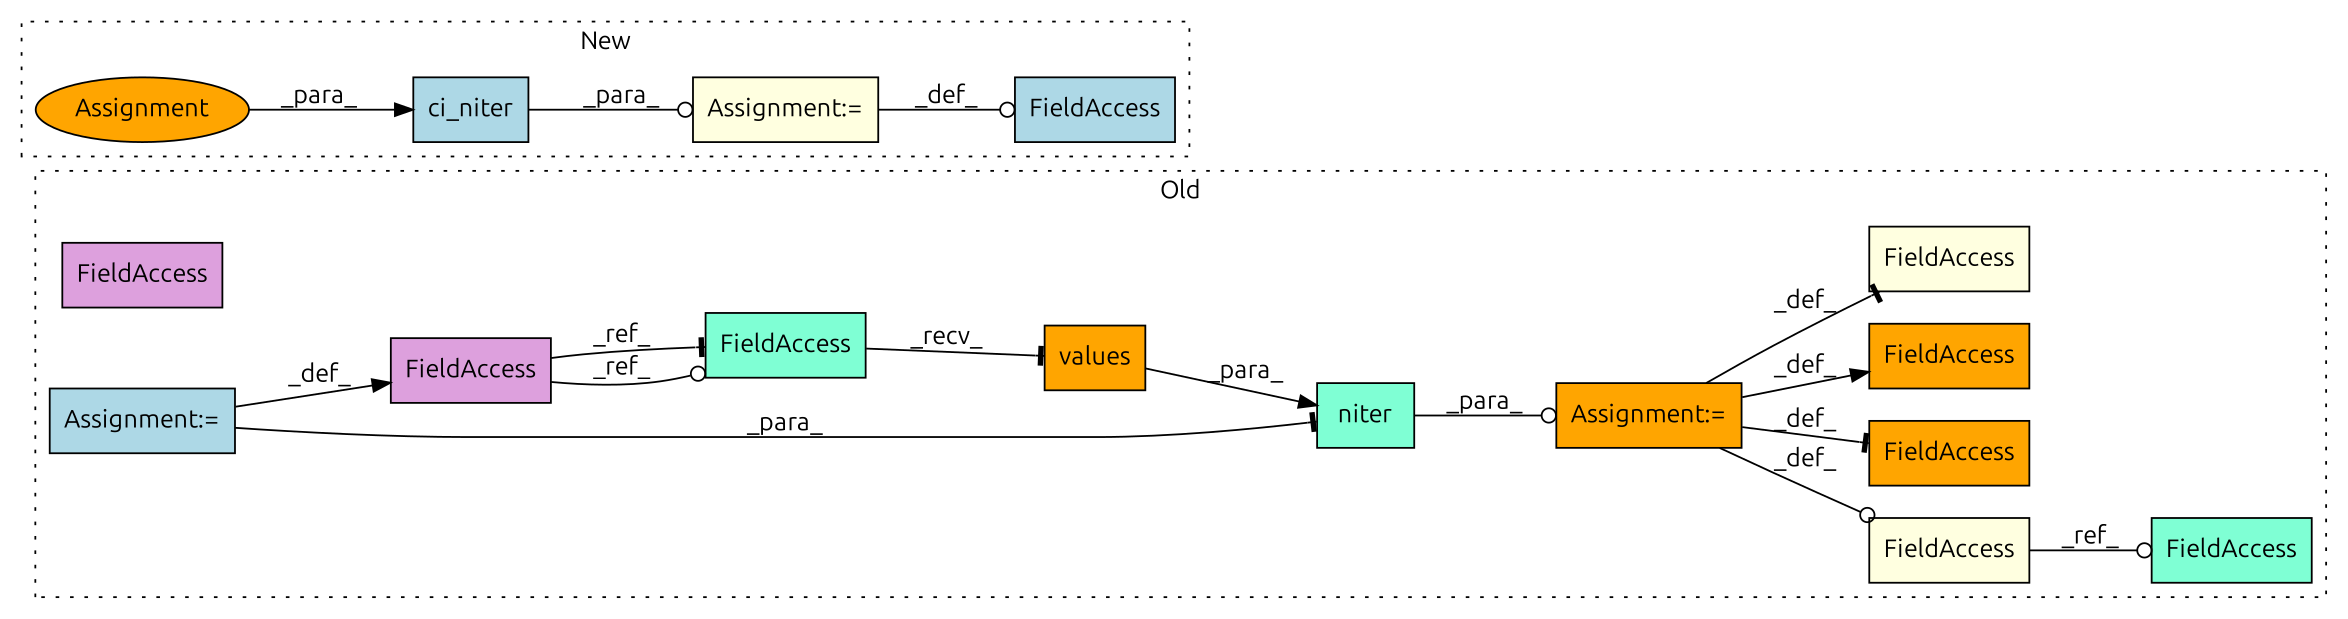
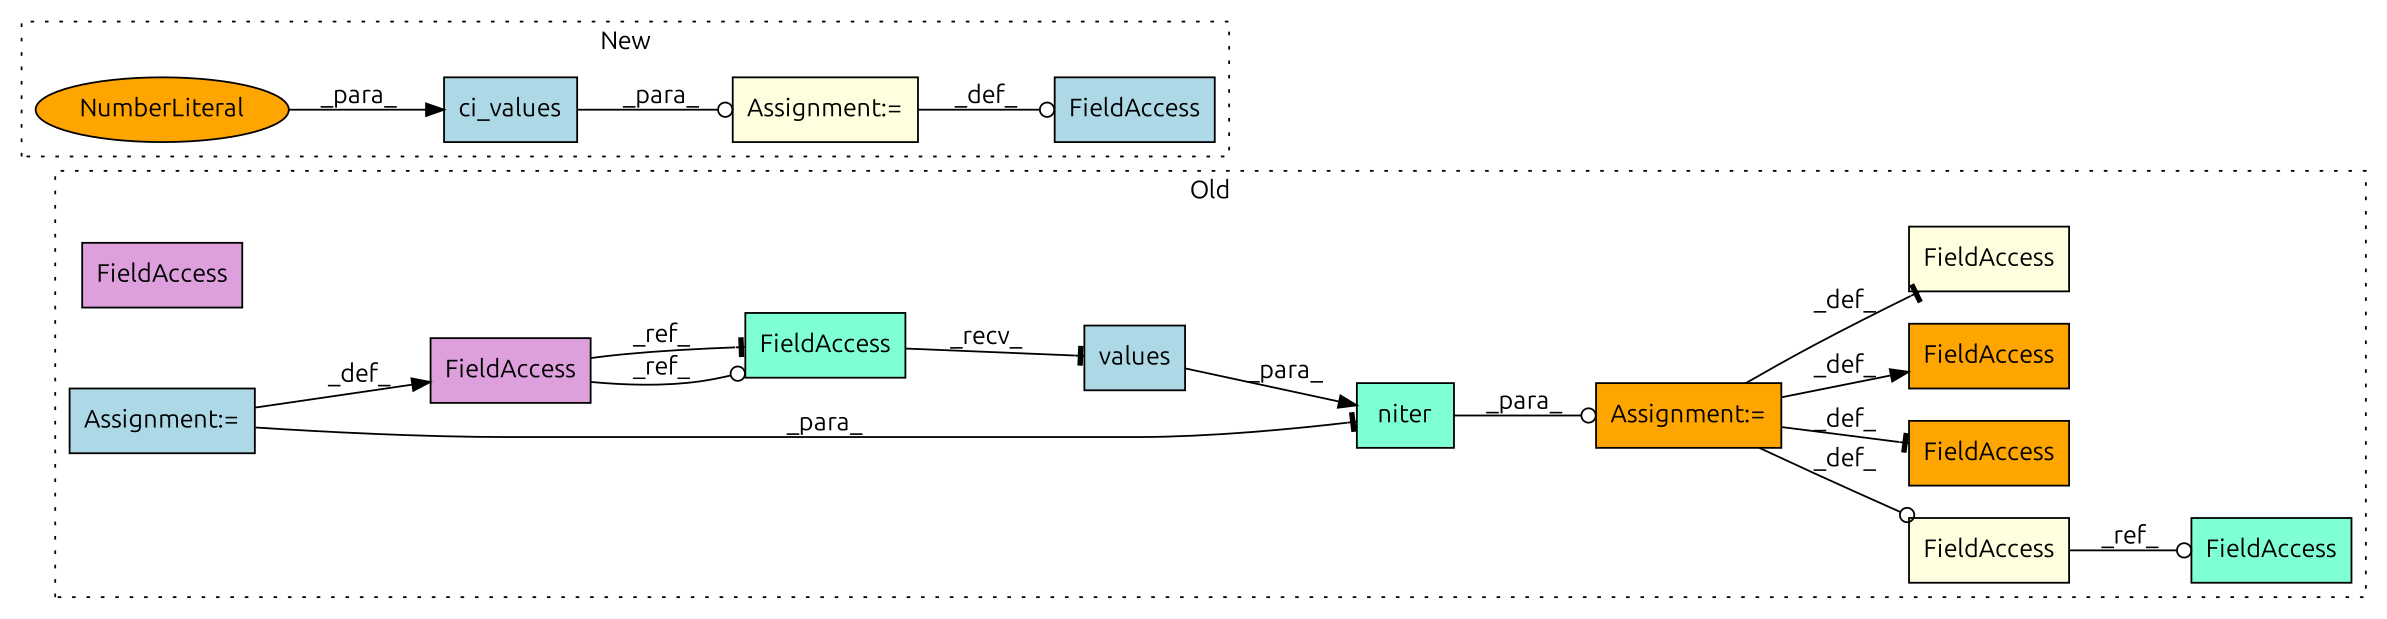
(142, 110) -> (162, 110)
(471, 110) -> (511, 110)
(1095, 358) -> (1135, 358)
